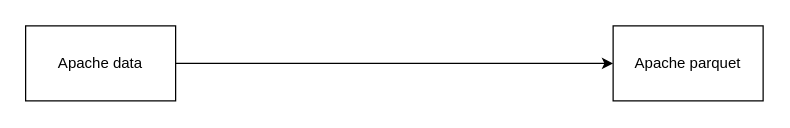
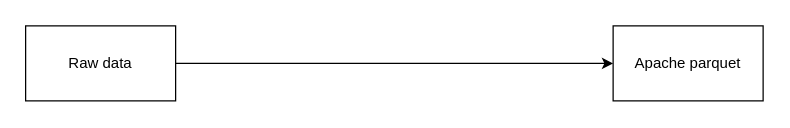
(101, 63) -> (101, 63)
